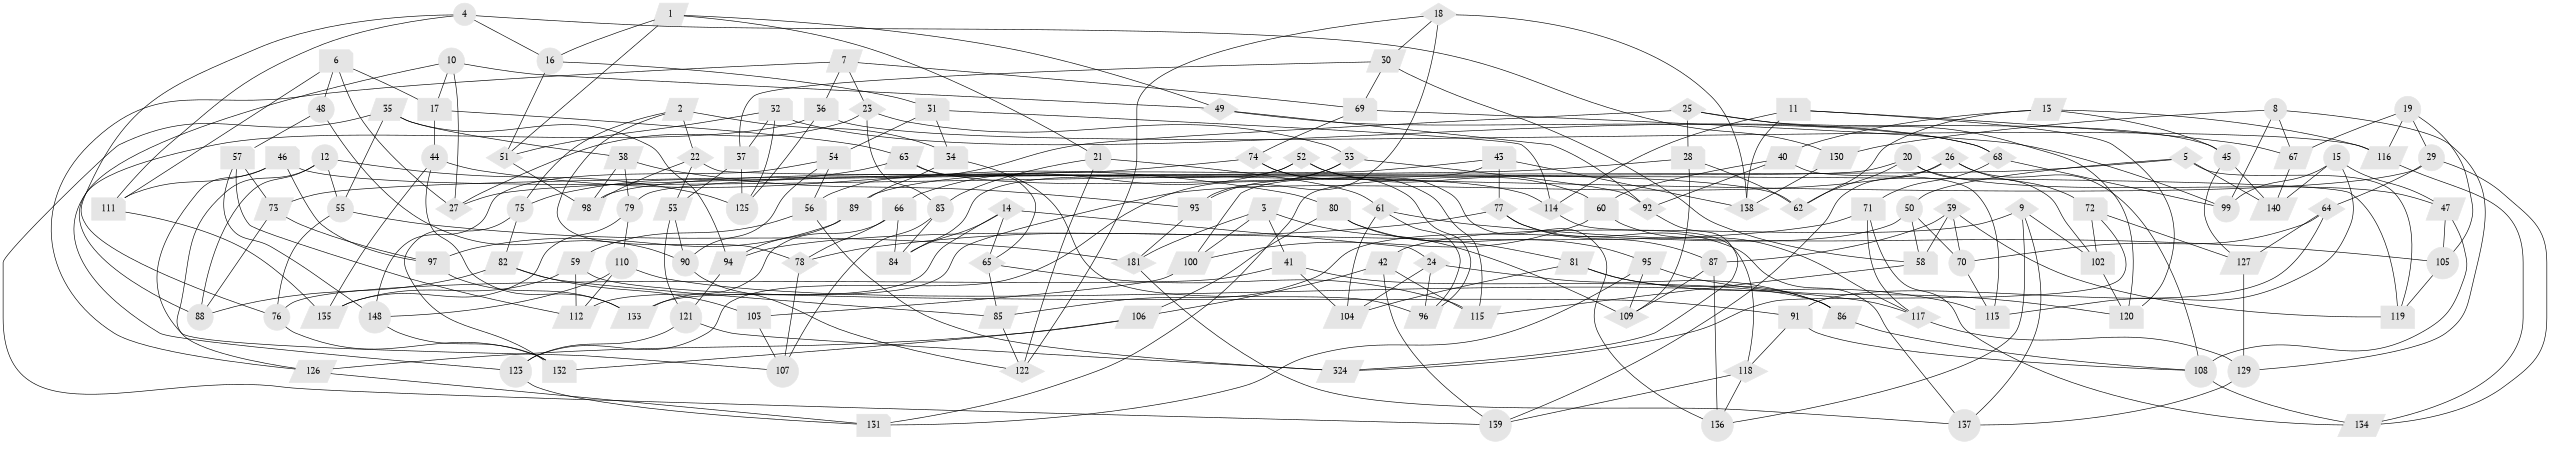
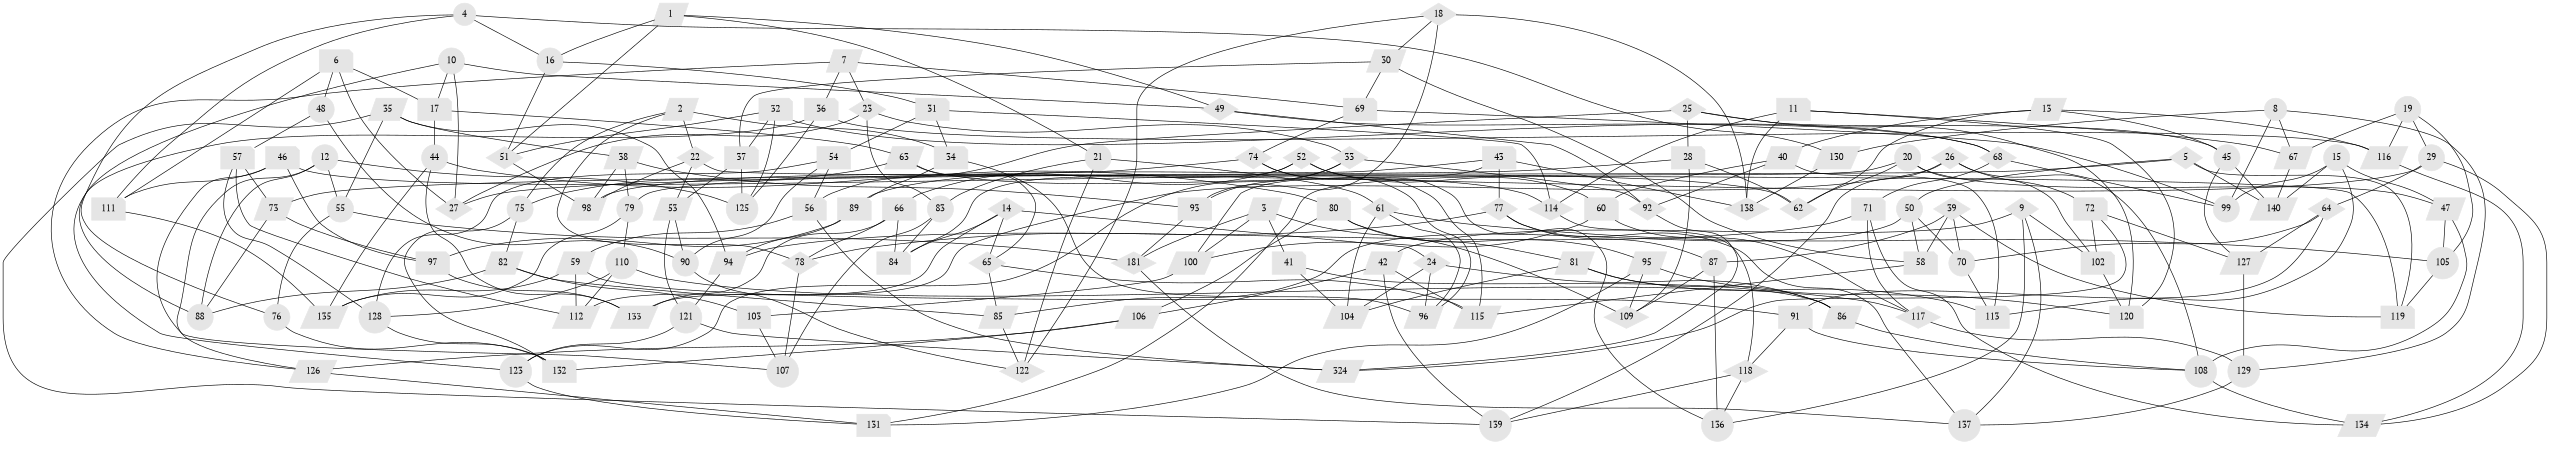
(778, 281) -> none
(375, 317) -> (375, 317)
